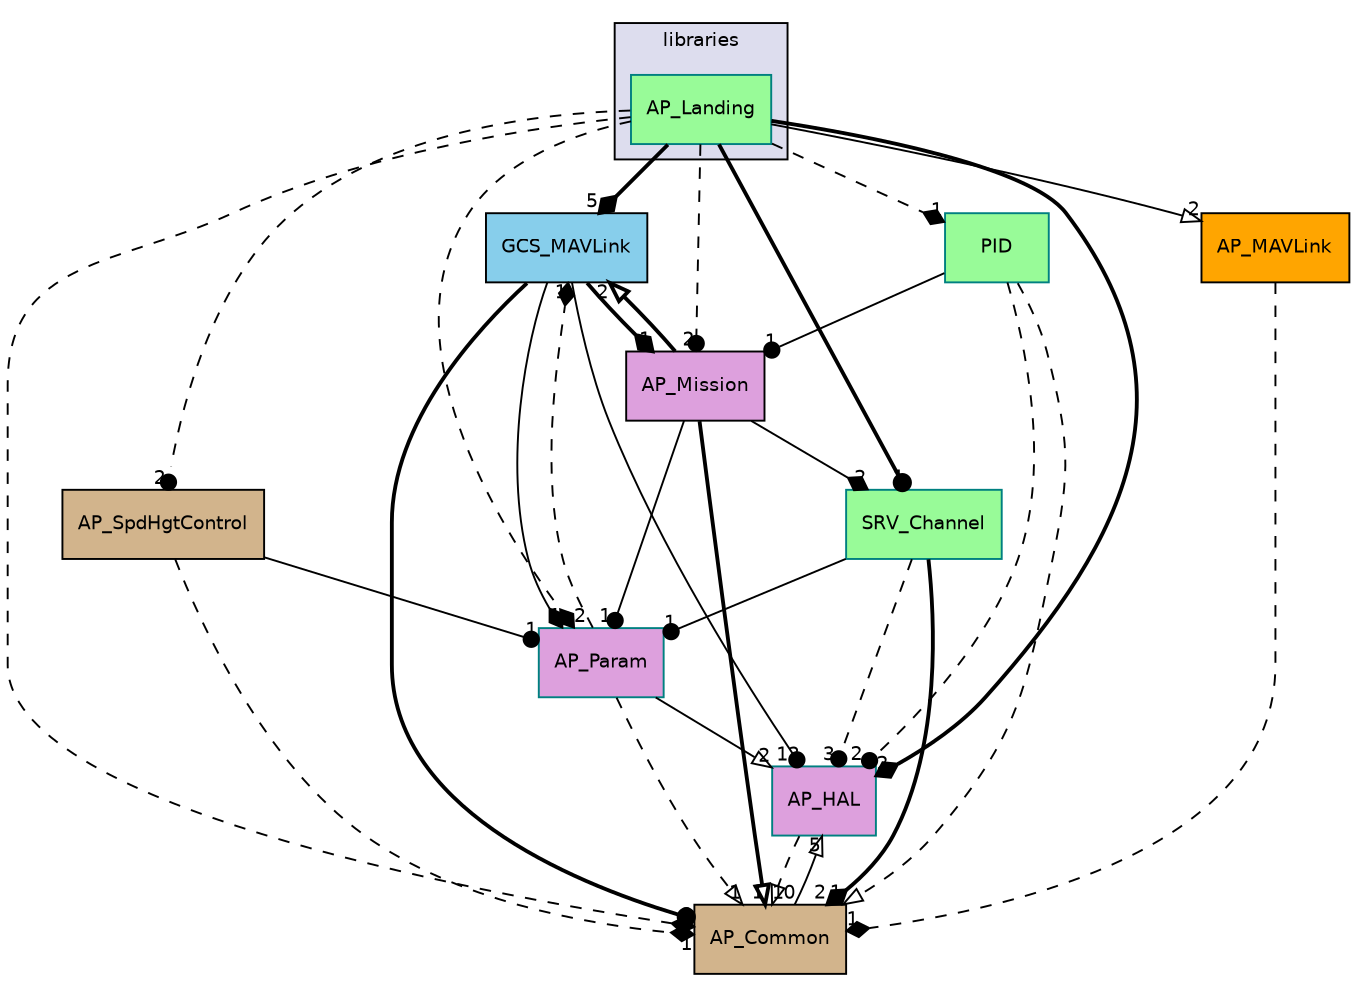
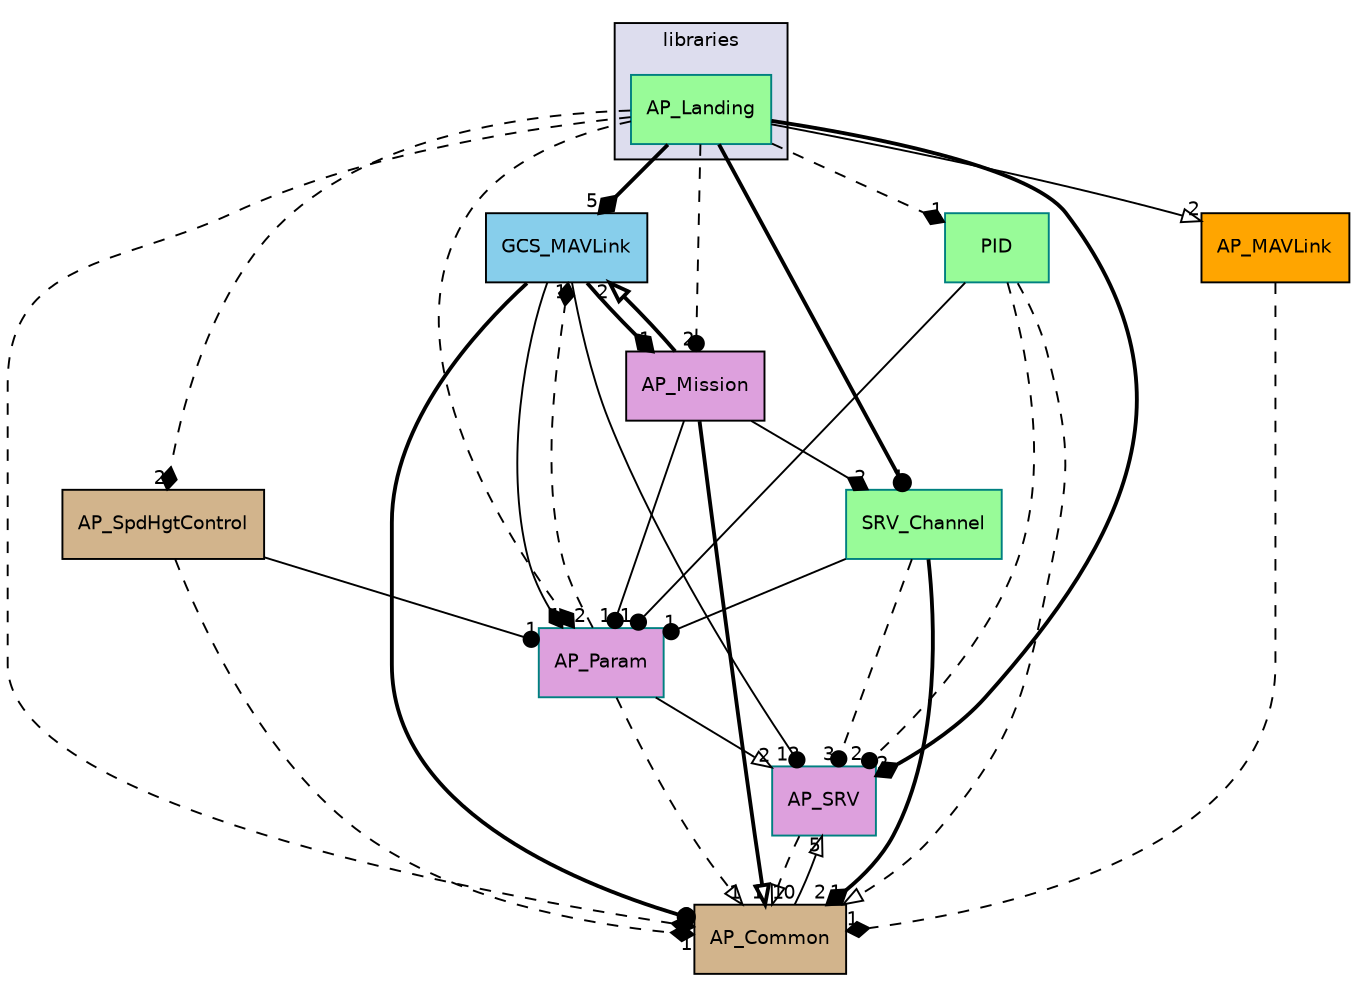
(322, 191) -> (322, 191)
(862, 310) -> (813, 441)
(824, 801) -> (824, 801)
